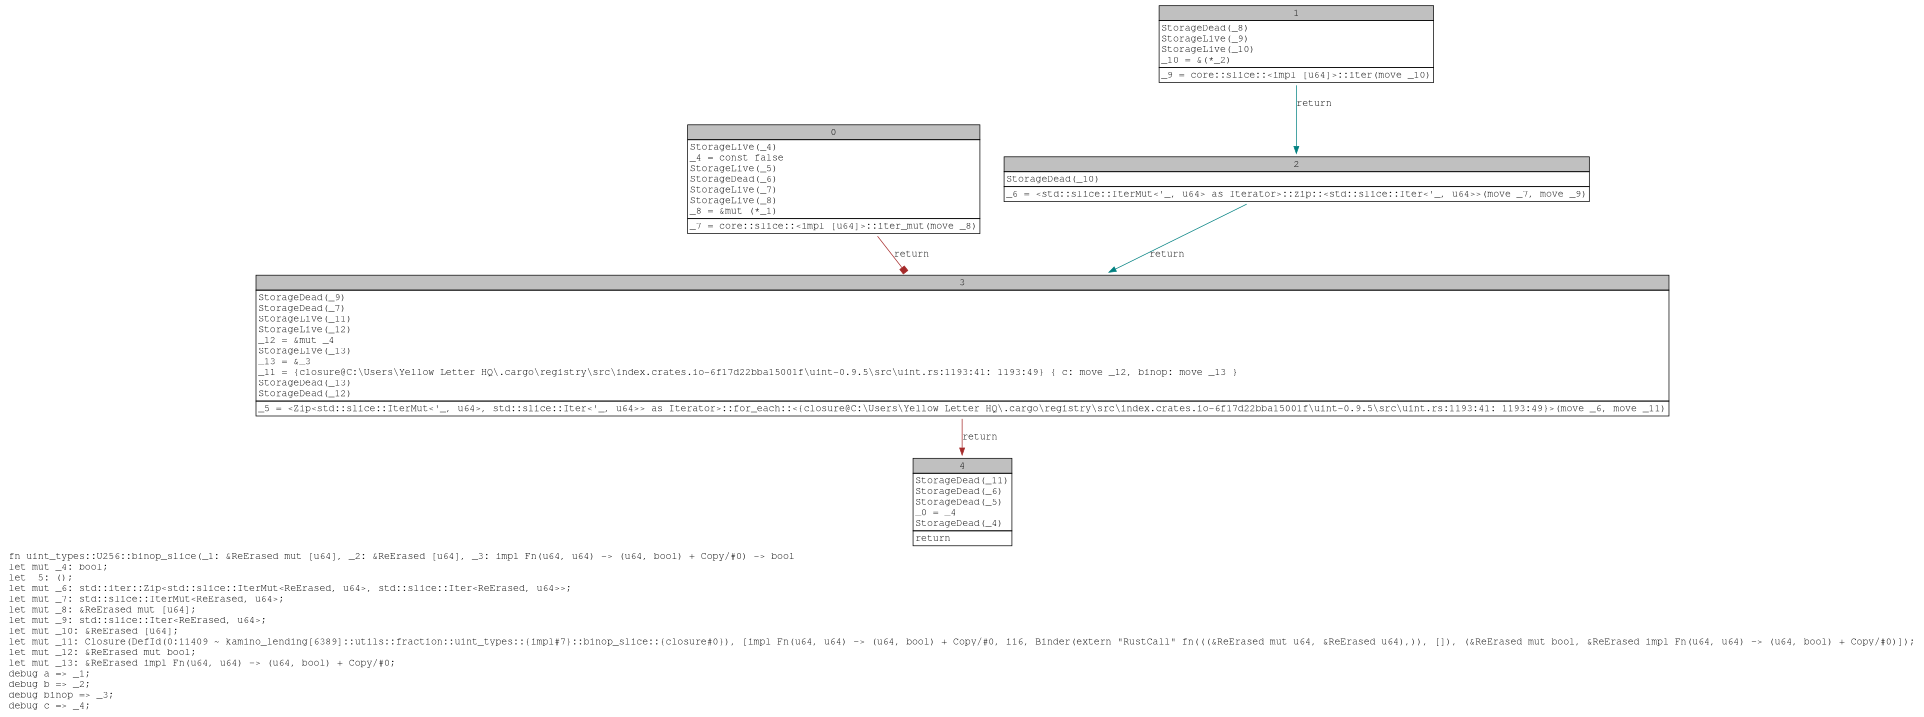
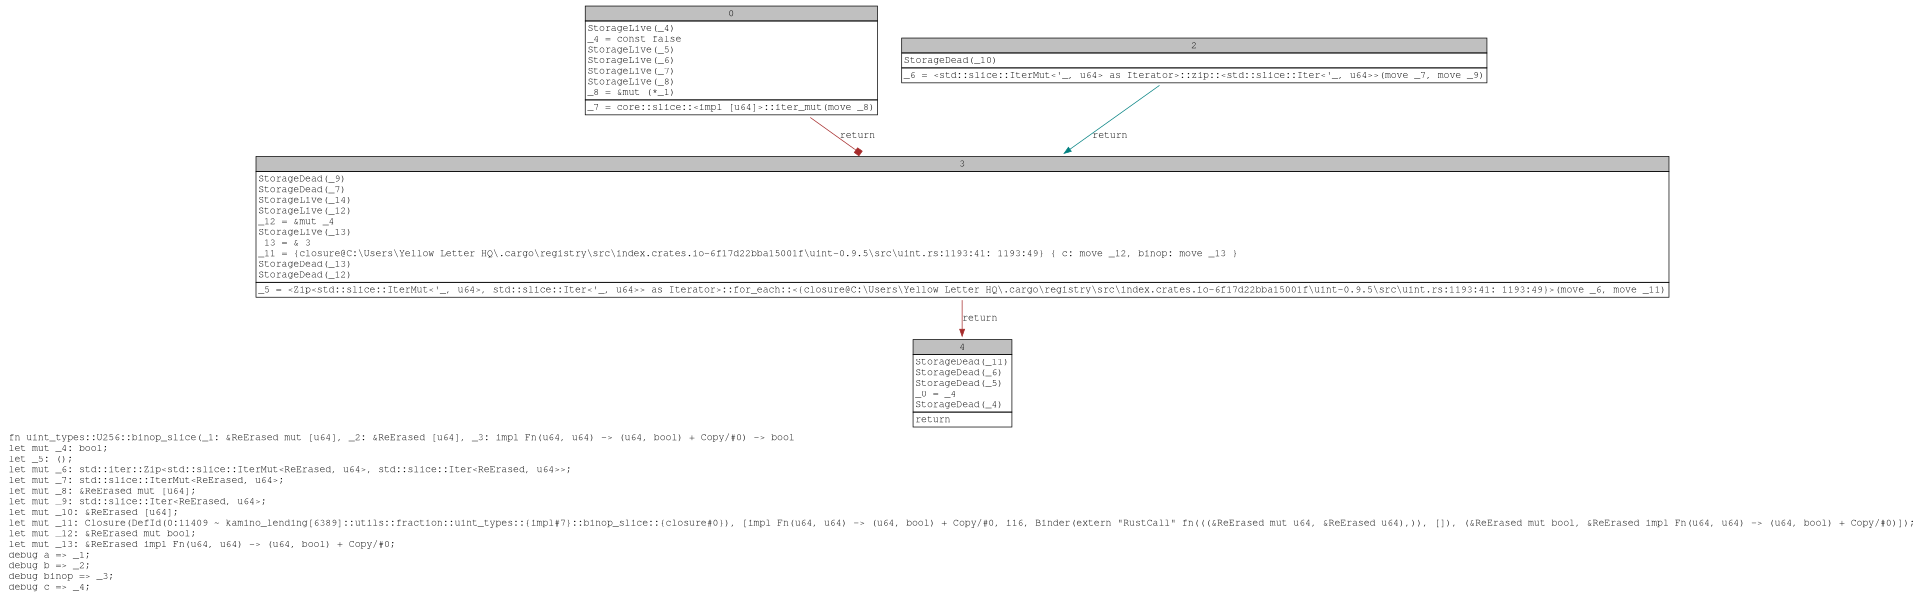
(1296, 44) -> none
(734, 179) -> (631, 60)
(305, 319) -> (305, 200)
